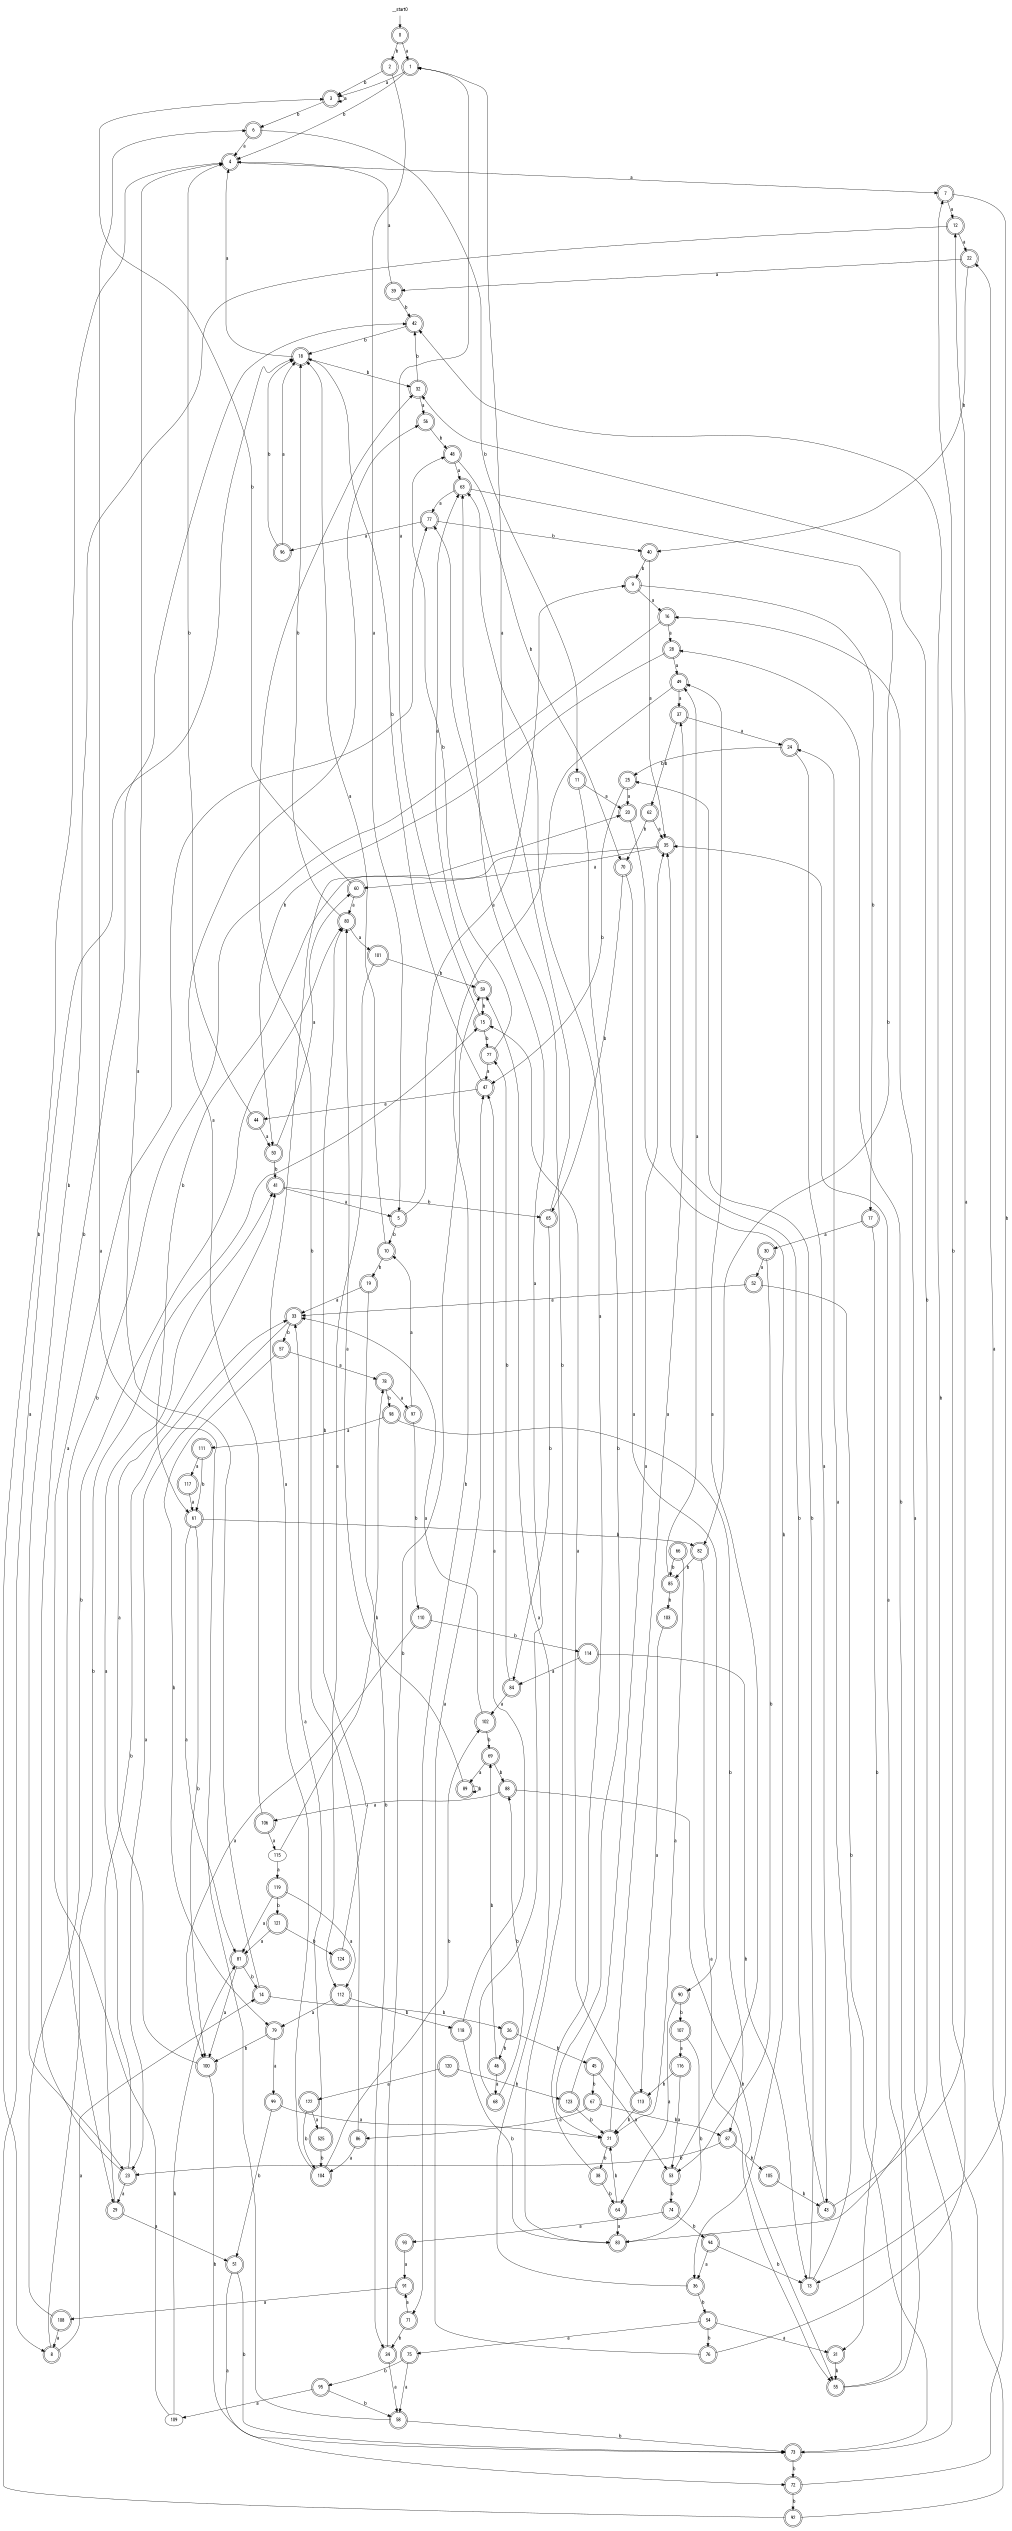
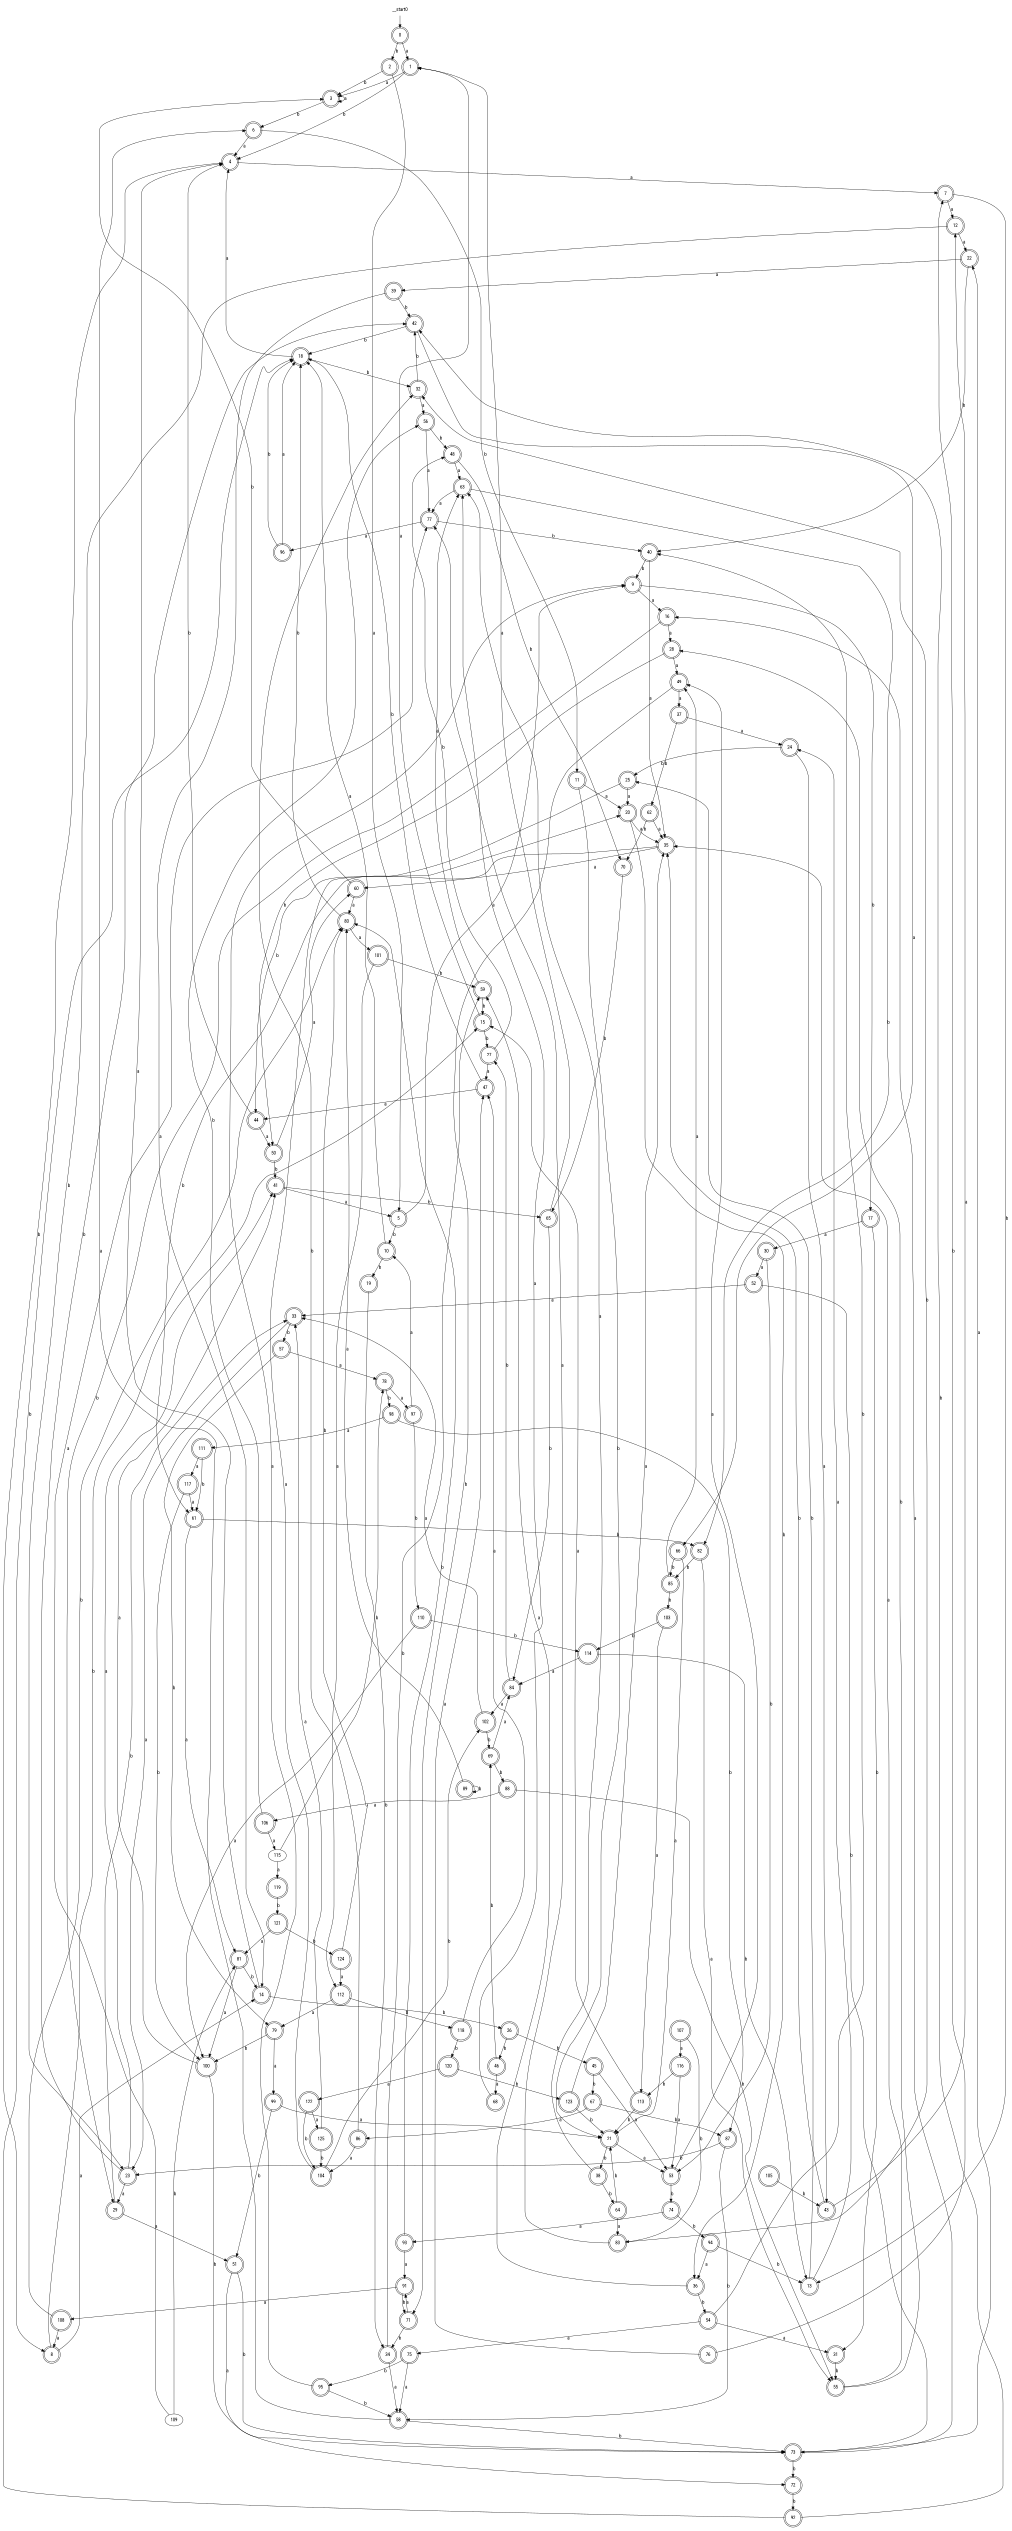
(363, 174) -> (159, 1097)
none -> (427, 469)
none -> (913, 776)
none -> (639, 831)
(599, 954) -> (327, 880)
(214, 1121) -> (214, 1121)
(333, 1299) -> none
(562, 1366) -> (562, 1366)
(30, 1414) -> (30, 1414)
(665, 1429) -> (638, 2158)
(993, 1456) -> (978, 1439)
none -> (441, 1568)
none -> (629, 1635)
(479, 1771) -> (500, 1724)
(196, 1790) -> (157, 1779)
(258, 1923) -> none
(337, 1928) -> (341, 1975)
(519, 1957) -> none
(680, 1995) -> none
(321, 2139) -> (321, 2139)
(748, 2157) -> (692, 2405)
(512, 2173) -> (455, 2047)
none -> (402, 2302)
(708, 2336) -> (862, 1399)
(249, 2403) -> (267, 1399)
